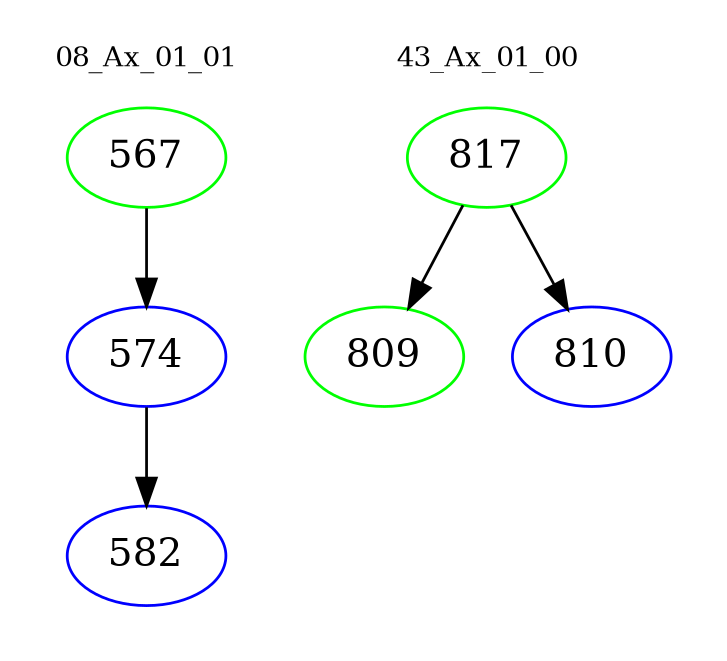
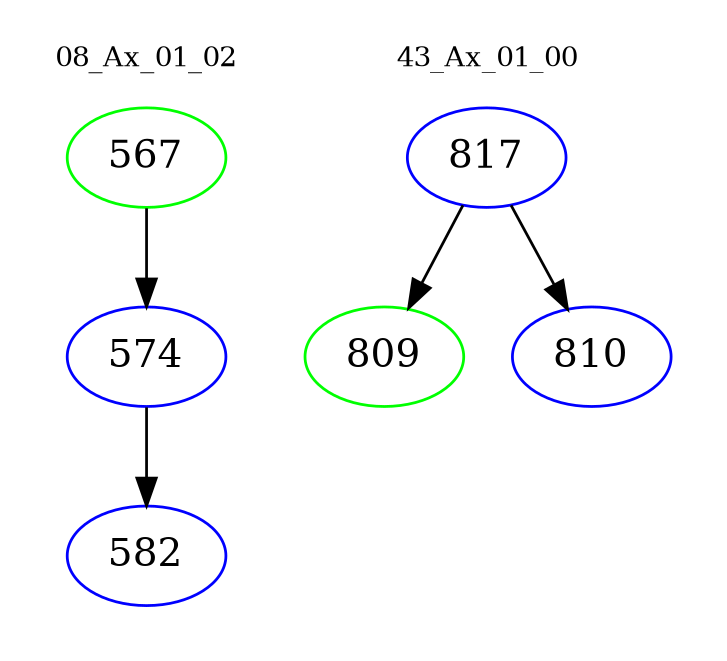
(147, 59) -> (147, 59)
(487, 158) -> (487, 158)
